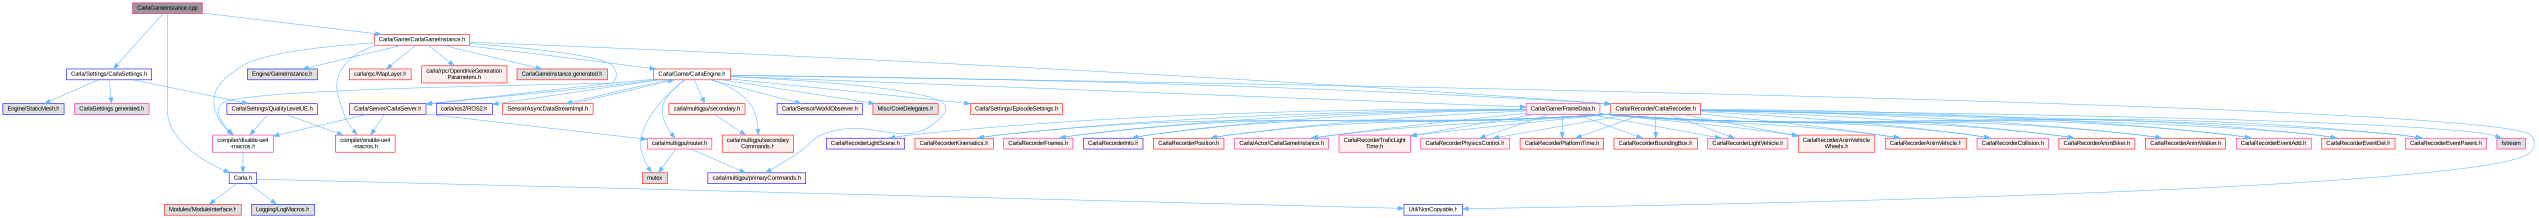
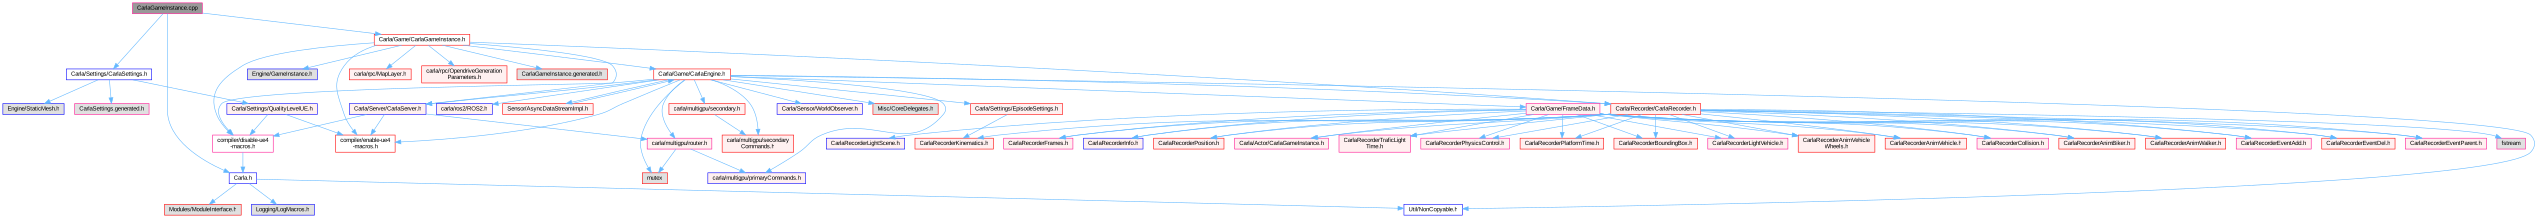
(1227, 117) -> (990, 124)
none -> (558, 124)
